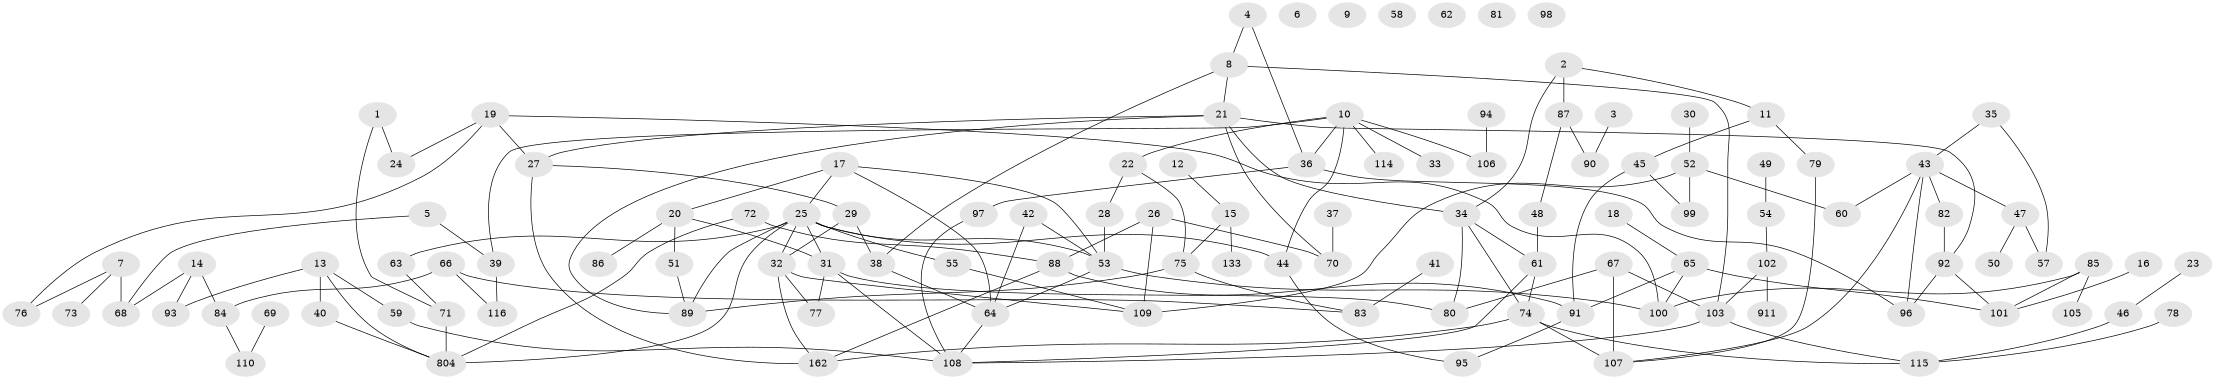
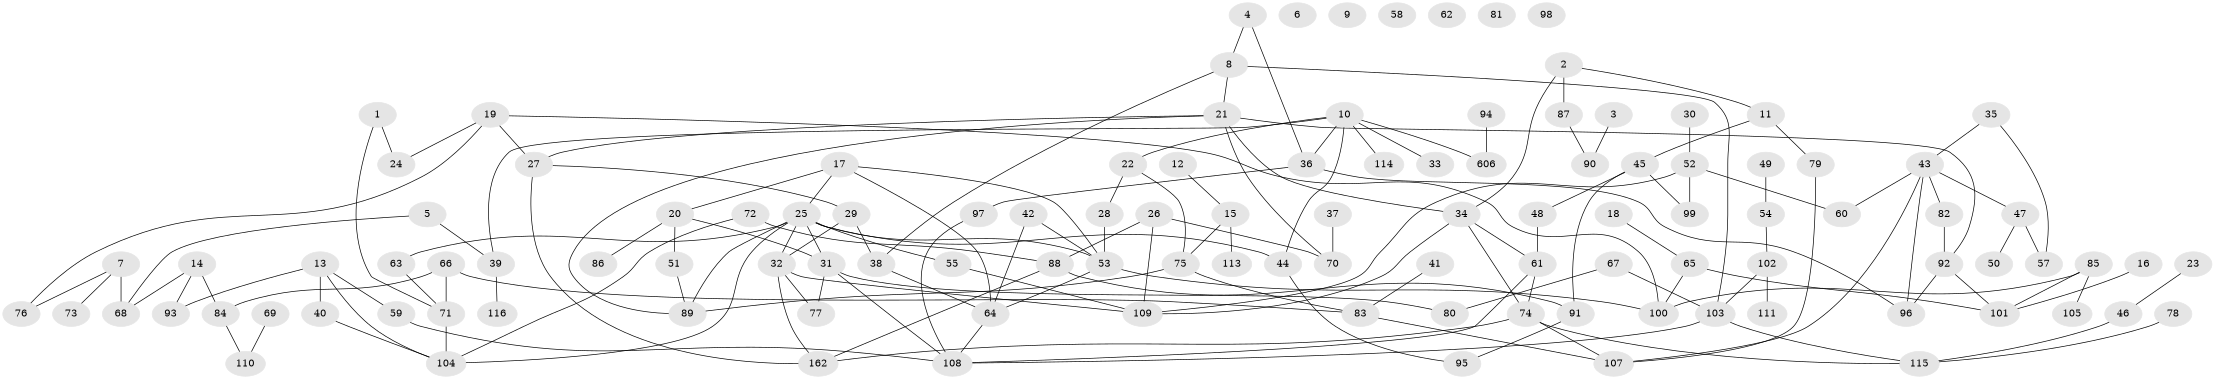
(1486, 165) -> (1486, 165)
(1551, 165) -> (1580, 194)
(1232, 264) -> (1232, 264)
(1461, 265) -> (1286, 304)
(472, 289) -> (446, 289)
(1633, 289) -> none
(1614, 314) -> (1487, 339)
(1767, 314) -> (1767, 314)
(446, 364) -> (446, 364)
